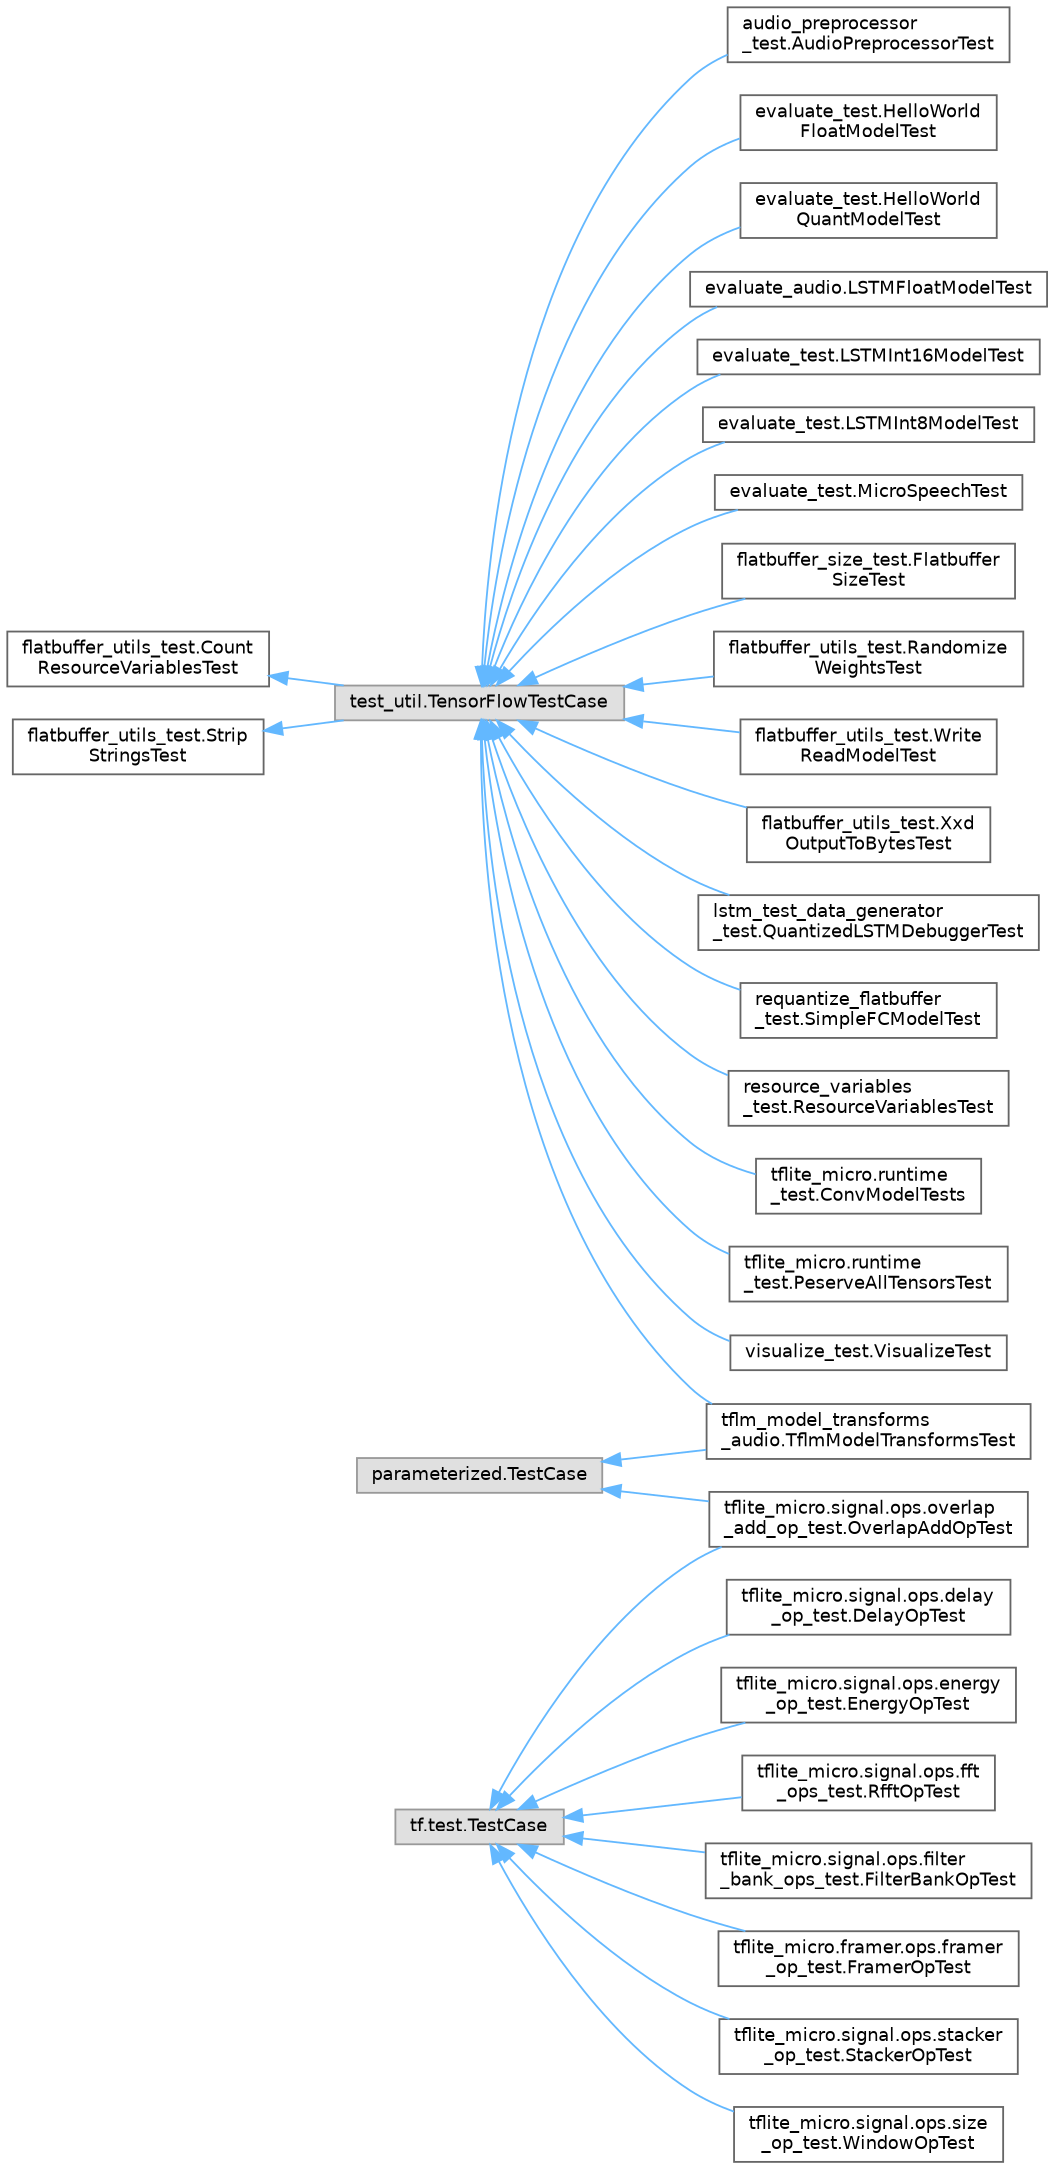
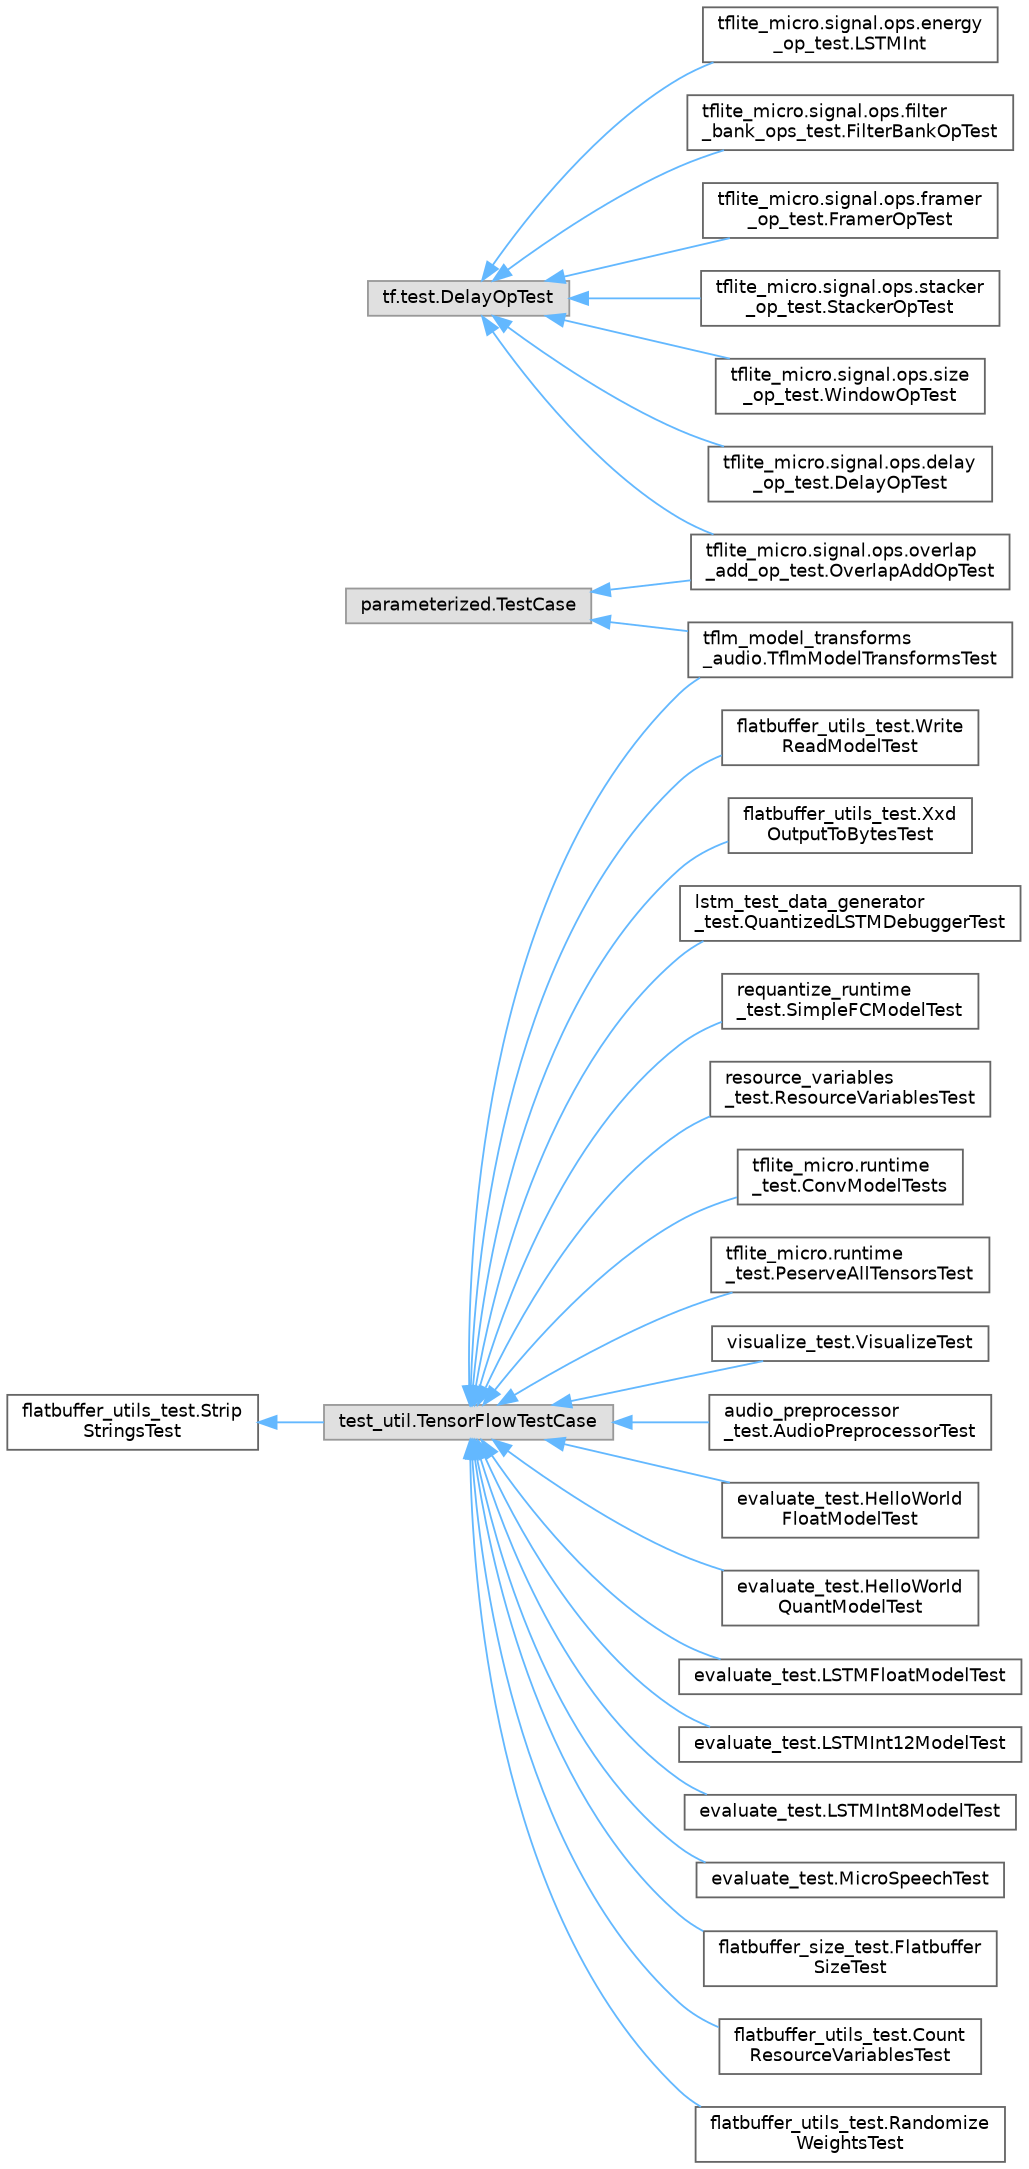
(869, 289) -> (850, 1677)
(869, 357) -> (850, 1745)
(316, 682) -> (537, 1772)
(869, 1010) -> (850, 1001)
(869, 1695) -> (850, 35)
(869, 1783) -> none
(480, 1827) -> (469, 298)
(869, 1959) -> (850, 211)
